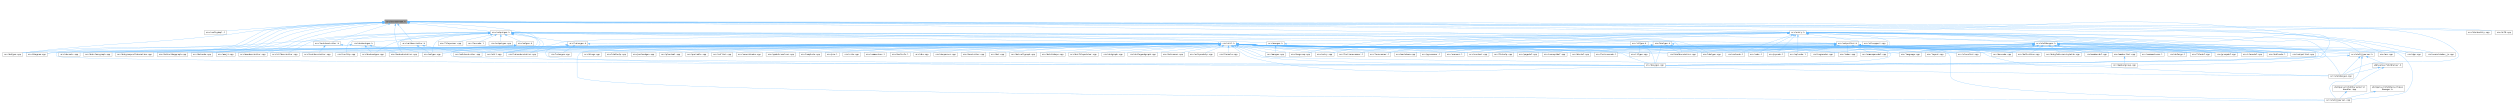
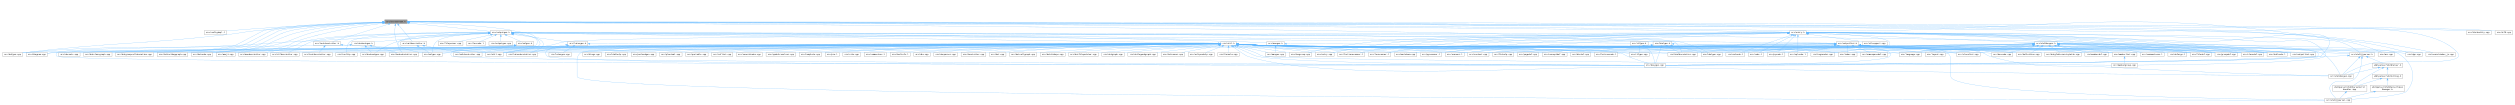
none -> (2388, 76)
